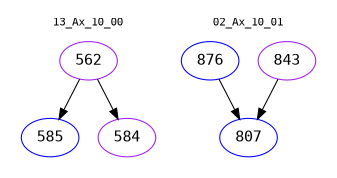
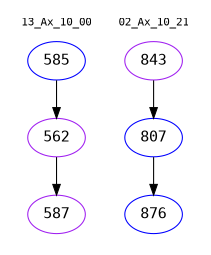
(249, 23) -> (154, 23)
(72, 94) -> (57, 94)
(227, 94) -> (154, 171)
(127, 138) -> (57, 214)
